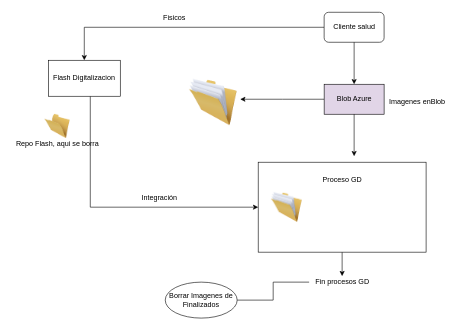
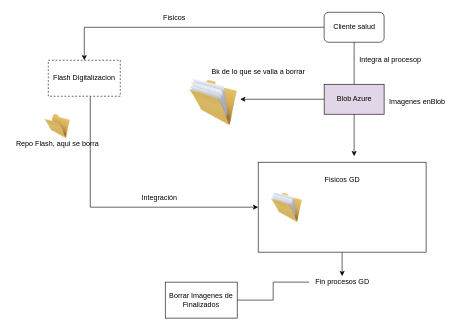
none -> (390, 60)
none -> (258, 72)
(84, 78) -> (84, 78)
(354, 78) -> (354, 80)
(343, 180) -> (343, 180)
(201, 300) -> (201, 300)
